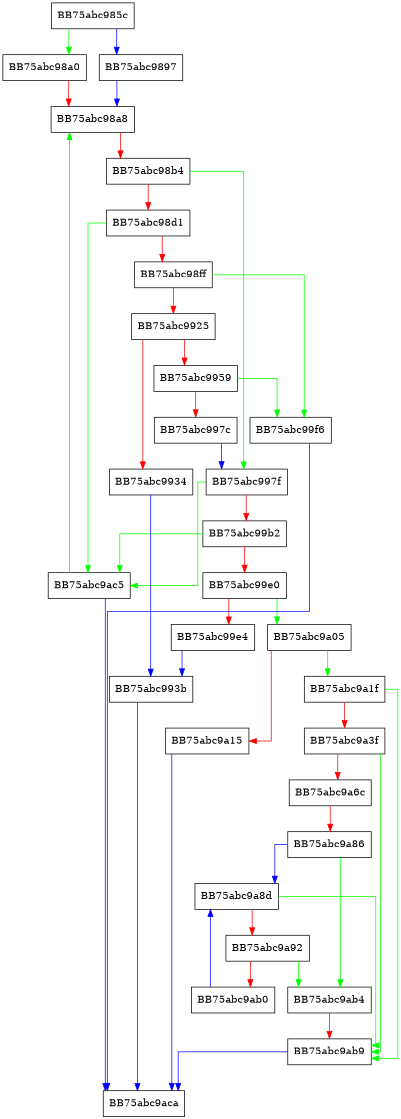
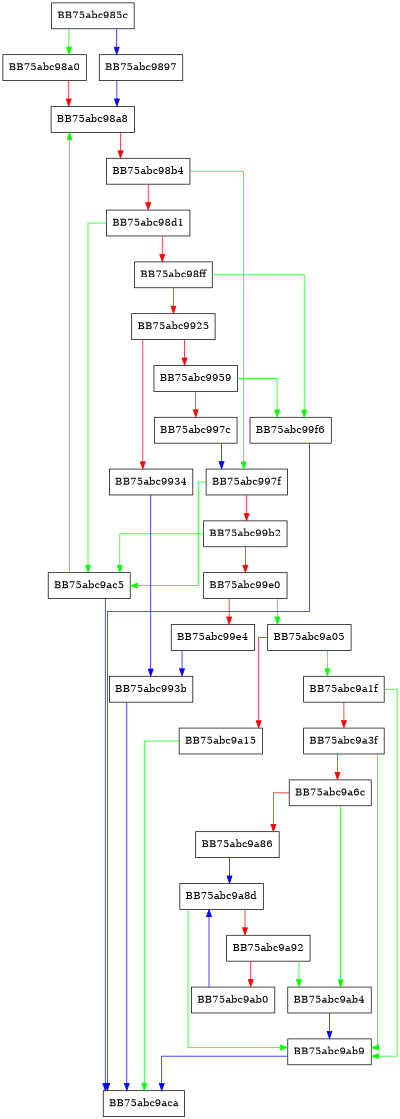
(172, 919) -> (144, 895)
(340, 919) -> (341, 893)
(330, 1022) -> (330, 1022)
